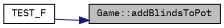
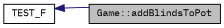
(67, 20) -> (77, 8)
